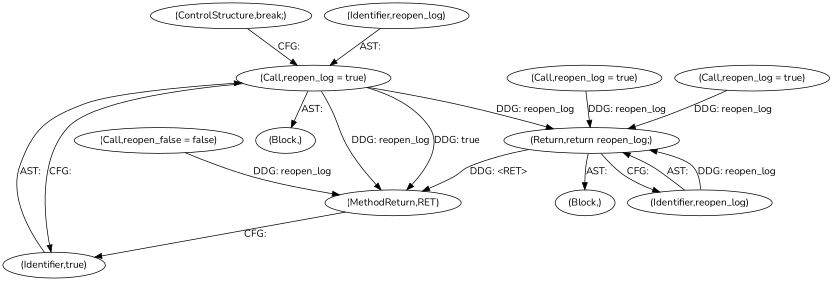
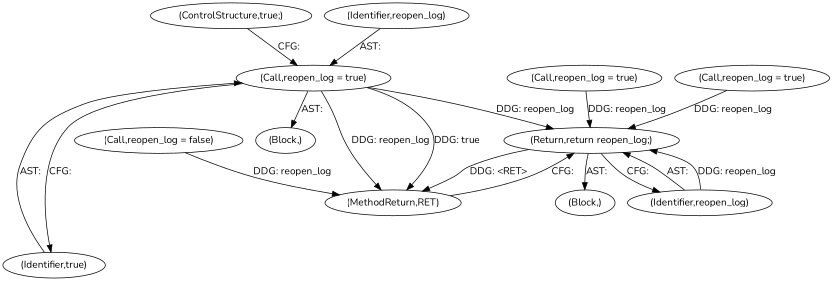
(231, 16) -> (231, 16)
(159, 140) -> (159, 140)
(224, 234) -> (511, 182)
